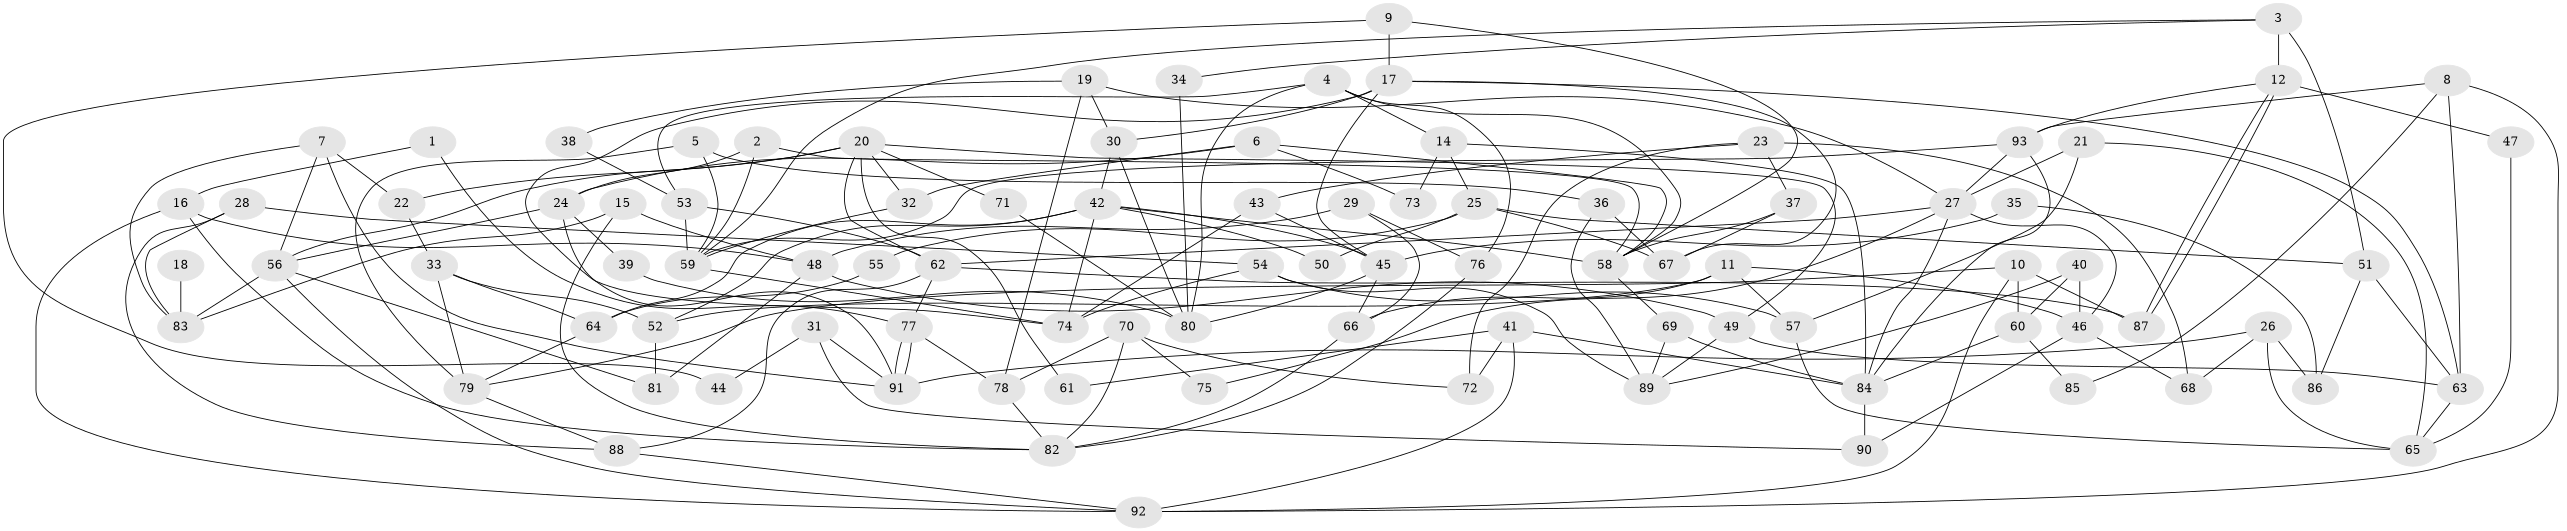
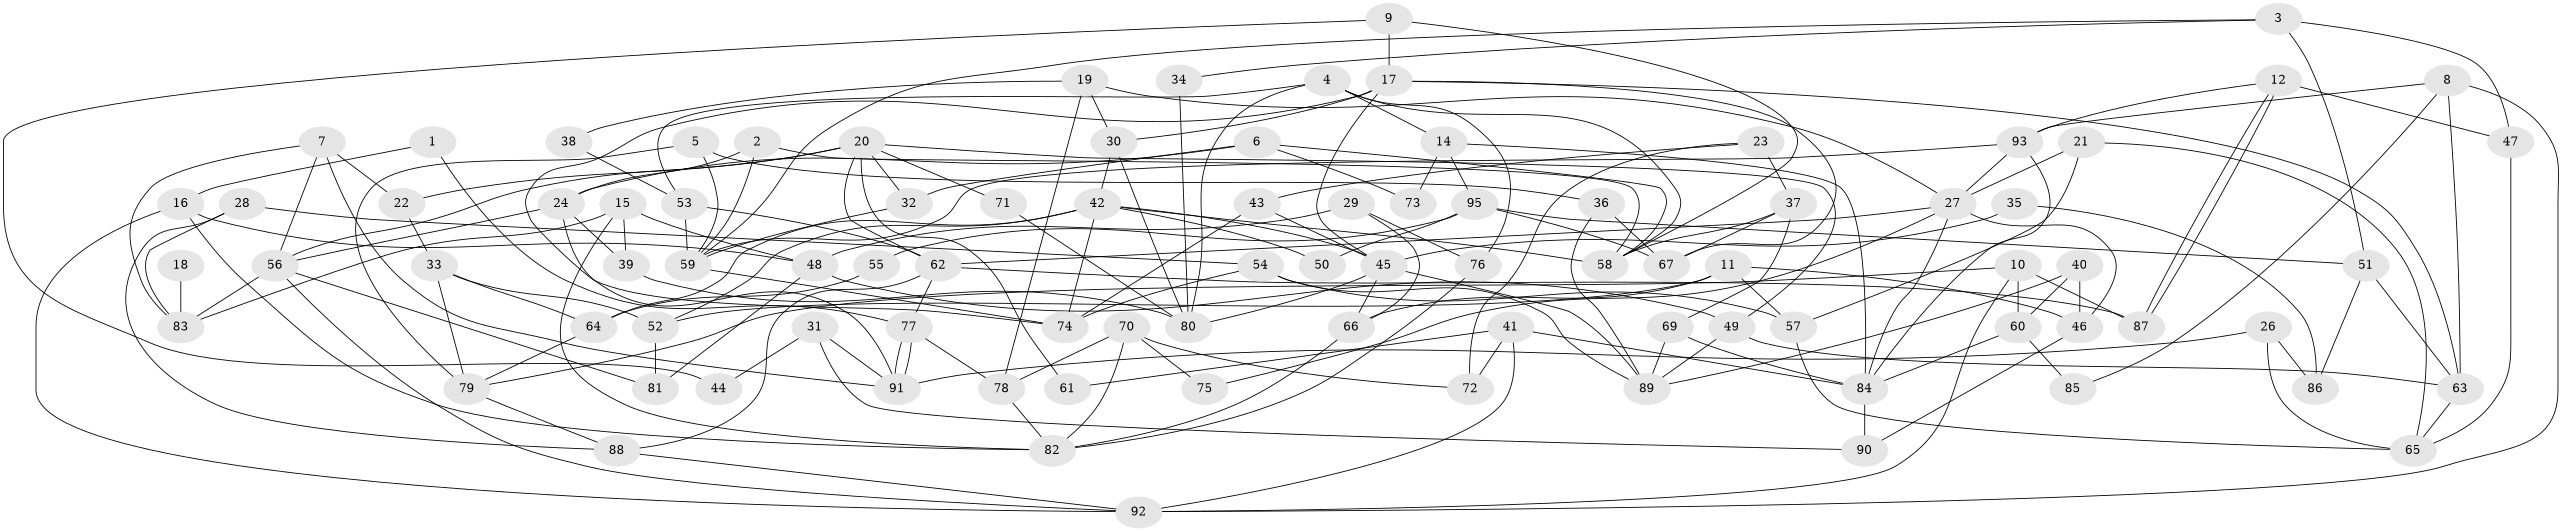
(2279, 50) -> (2426, 44)
(1475, 204) -> (1475, 204)
none -> (625, 238)
(1638, 296) -> (1766, 274)
none -> (1552, 307)
(2189, 389) -> none
